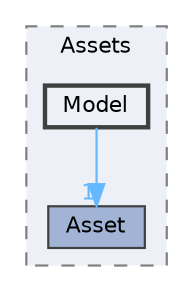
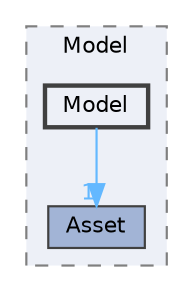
(97, 47) -> (97, 47)
